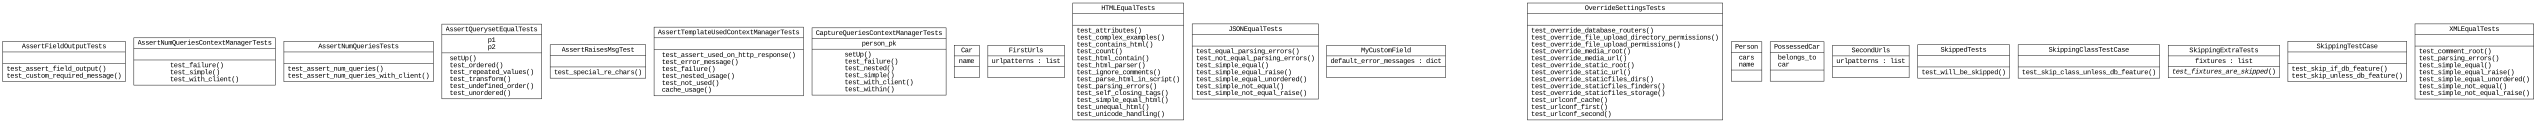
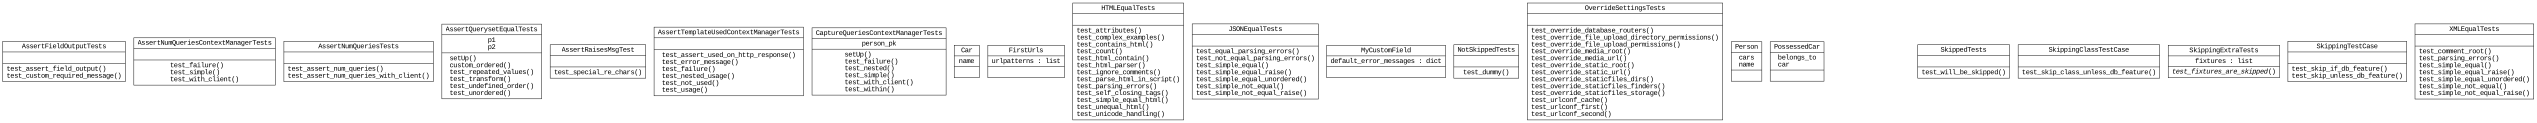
none -> (1486, 61)
(1871, 61) -> none
(476, 65) -> (480, 65)
(687, 90) -> (685, 90)
